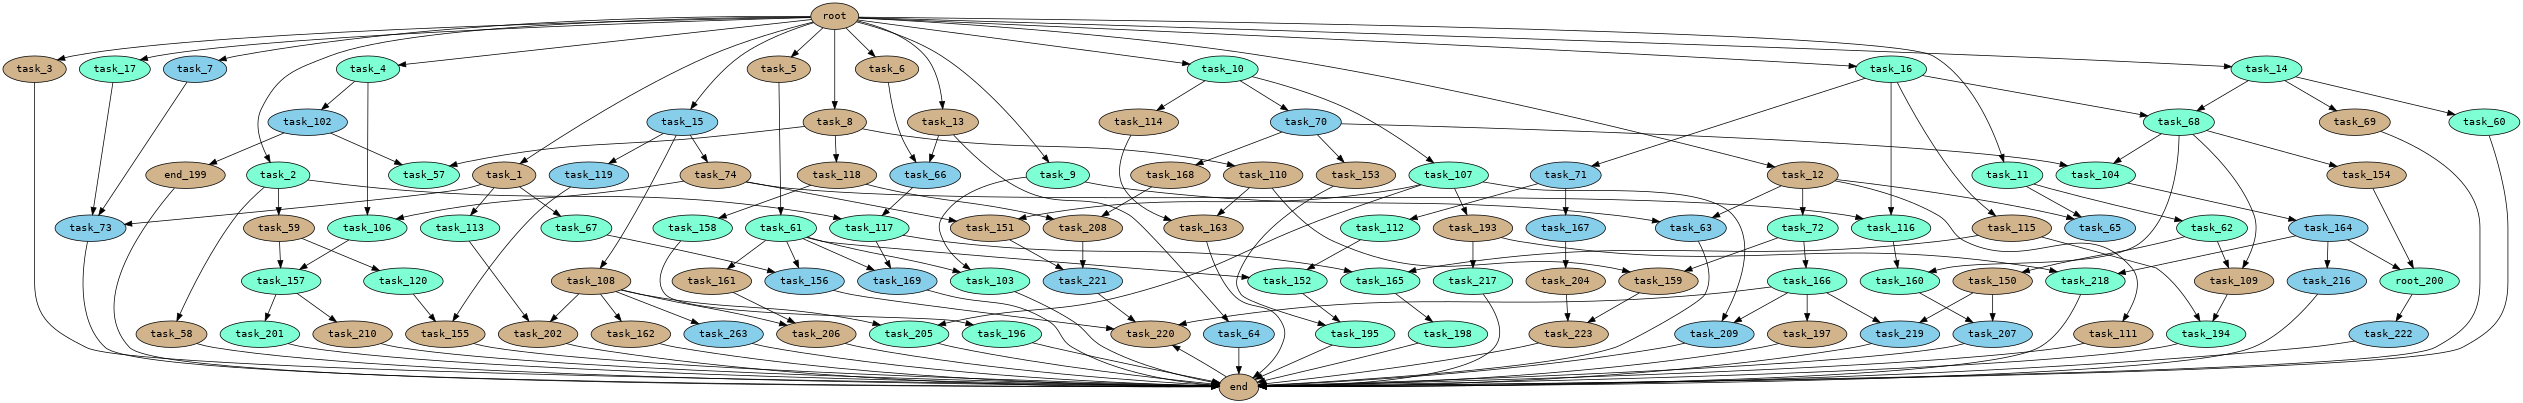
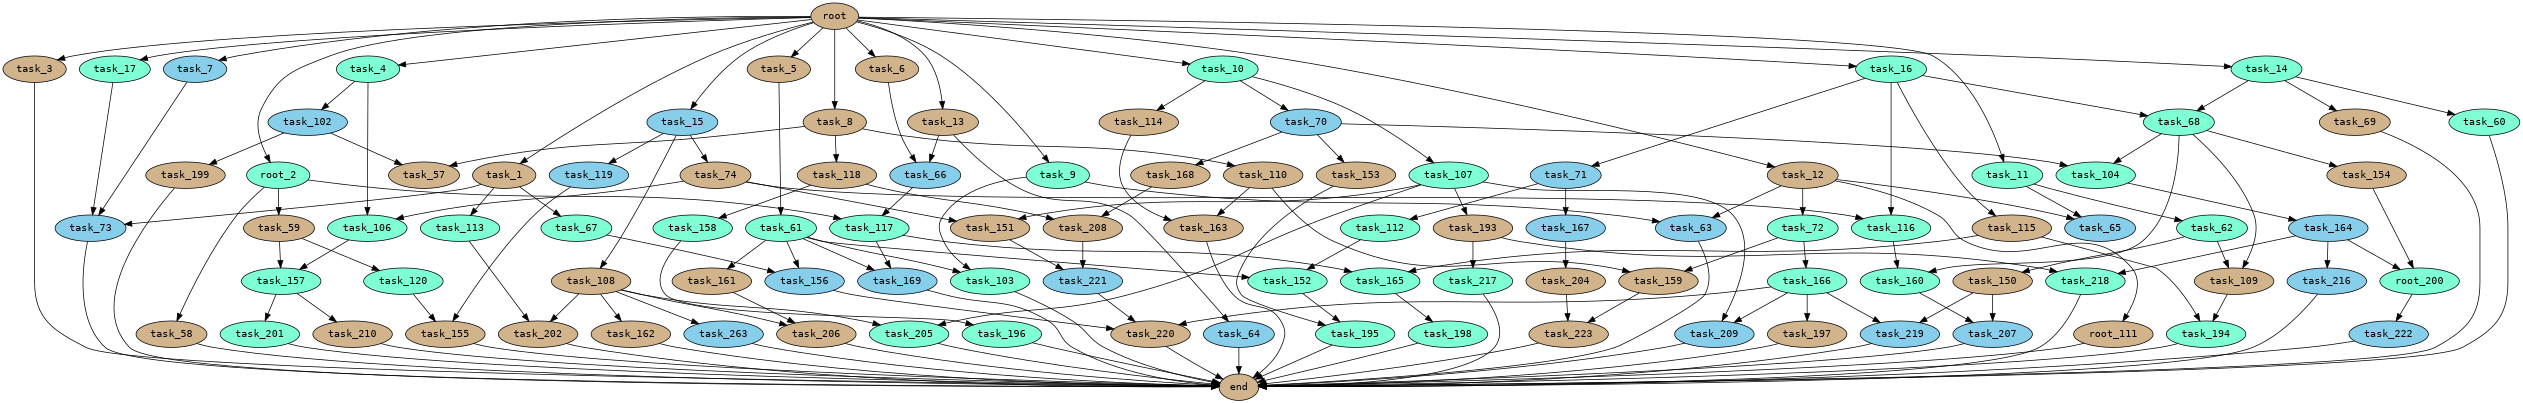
(186, 175) -> (186, 175)
(278, 175) -> (278, 175)
(424, 175) -> (424, 175)
(2113, 334) -> (2113, 334)
(1203, 363) -> (1191, 361)
